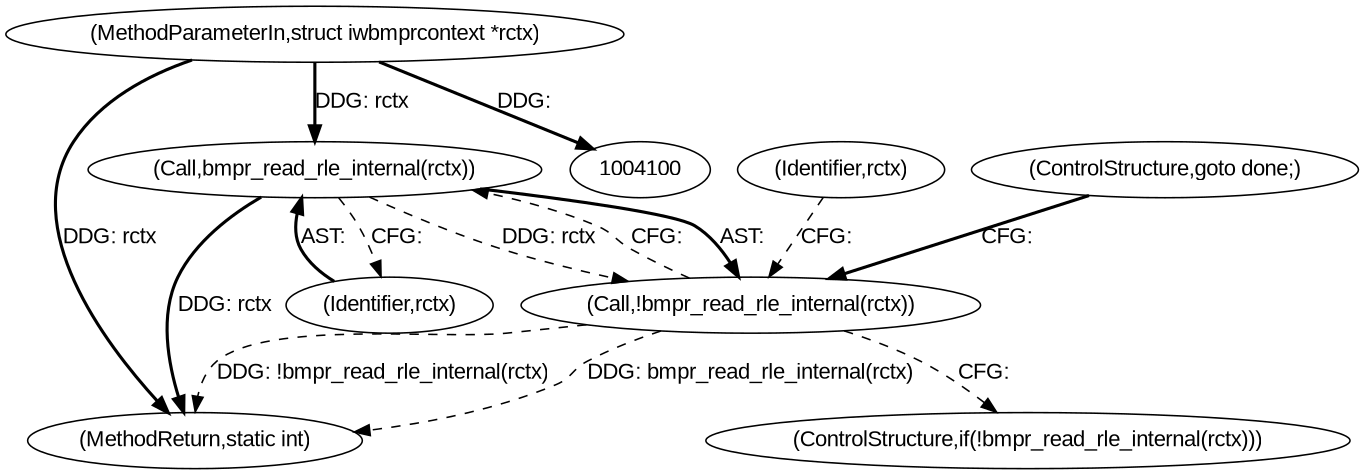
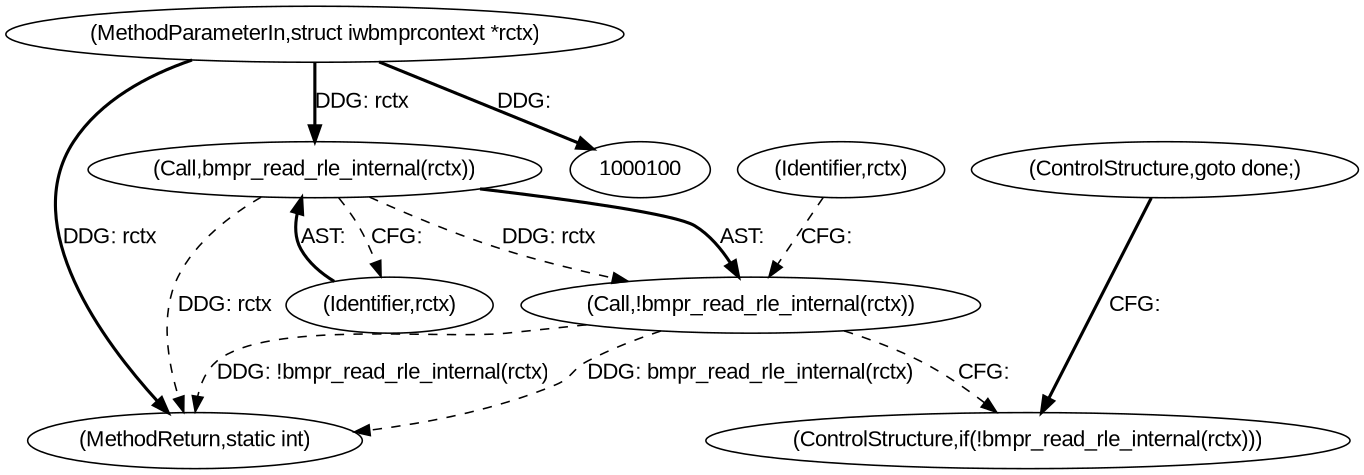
(640, 170) -> (640, 170)
(594, 225) -> none
(966, 235) -> (1100, 298)
(177, 280) -> (177, 280)
